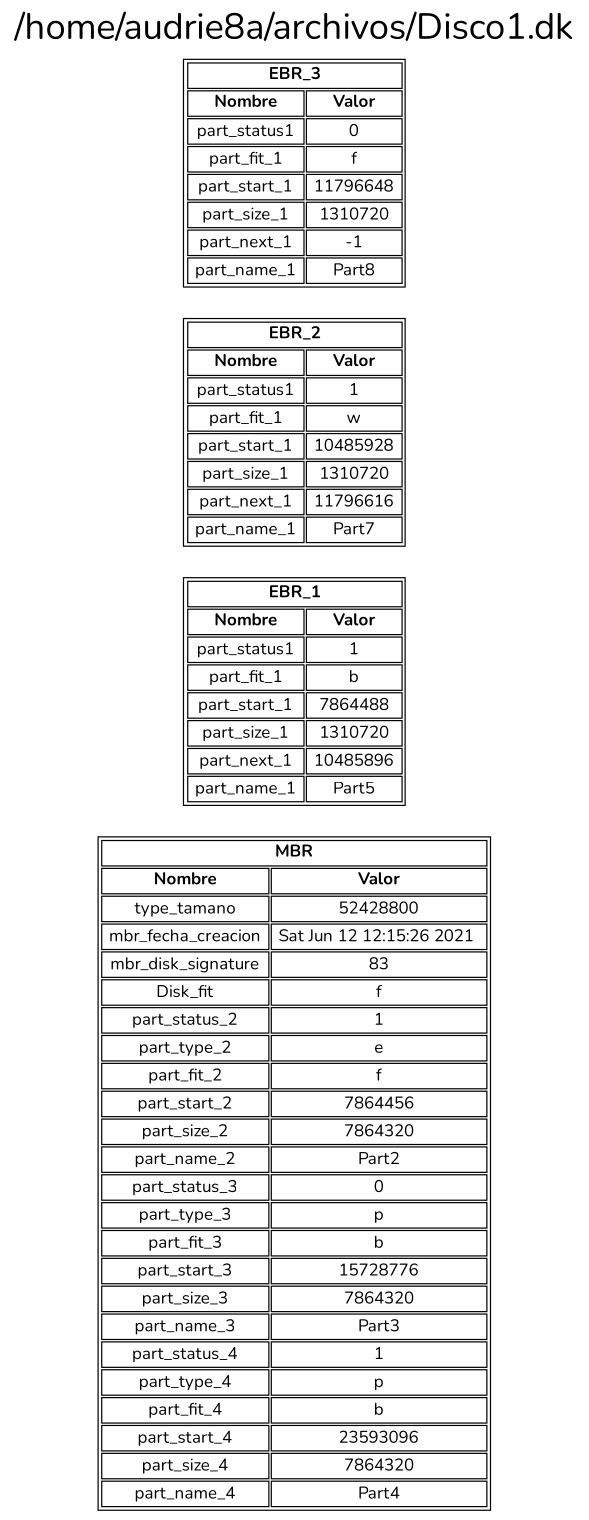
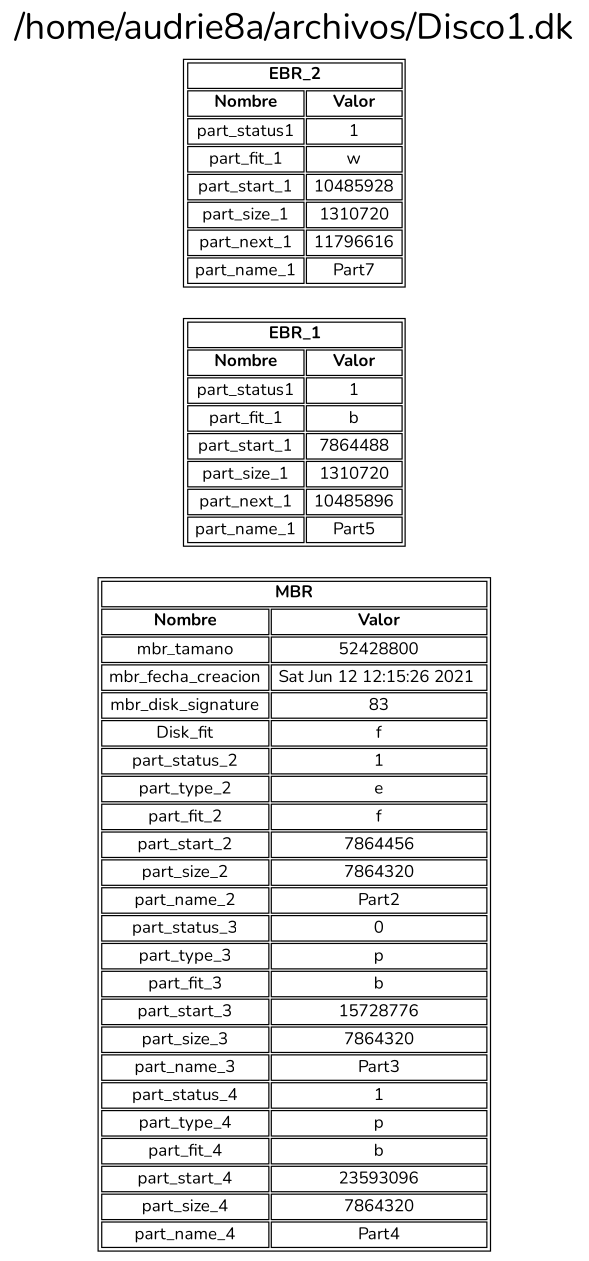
(294, 173) -> none
(185, 908) -> (185, 649)
